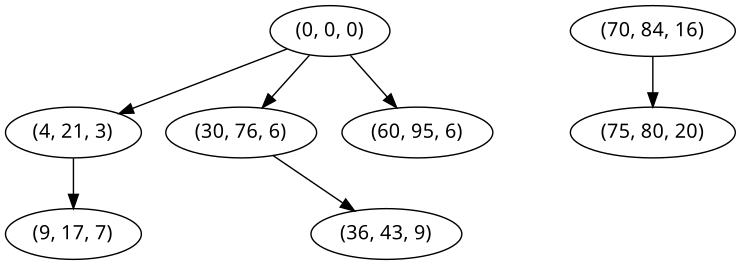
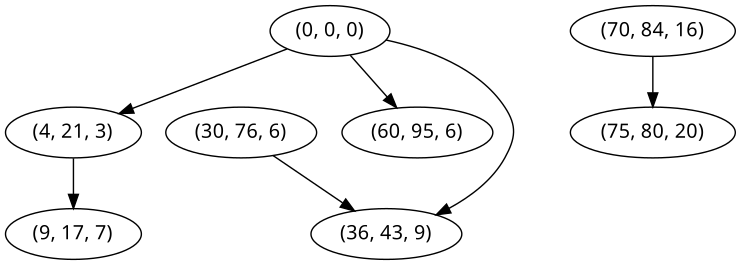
(291, 76) -> (502, 104)
